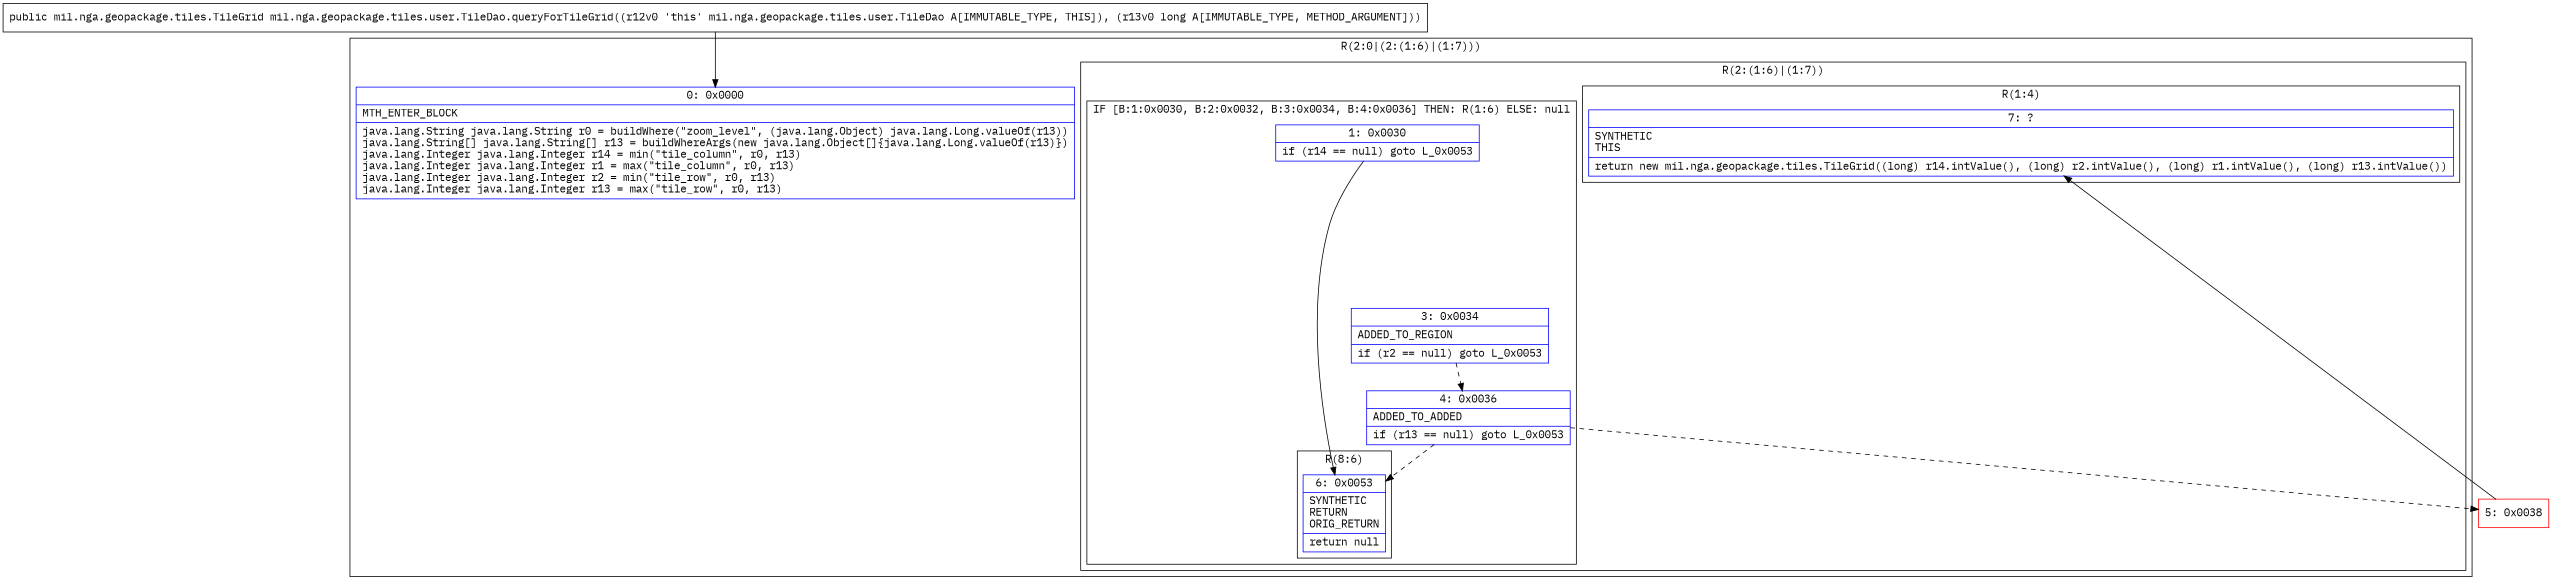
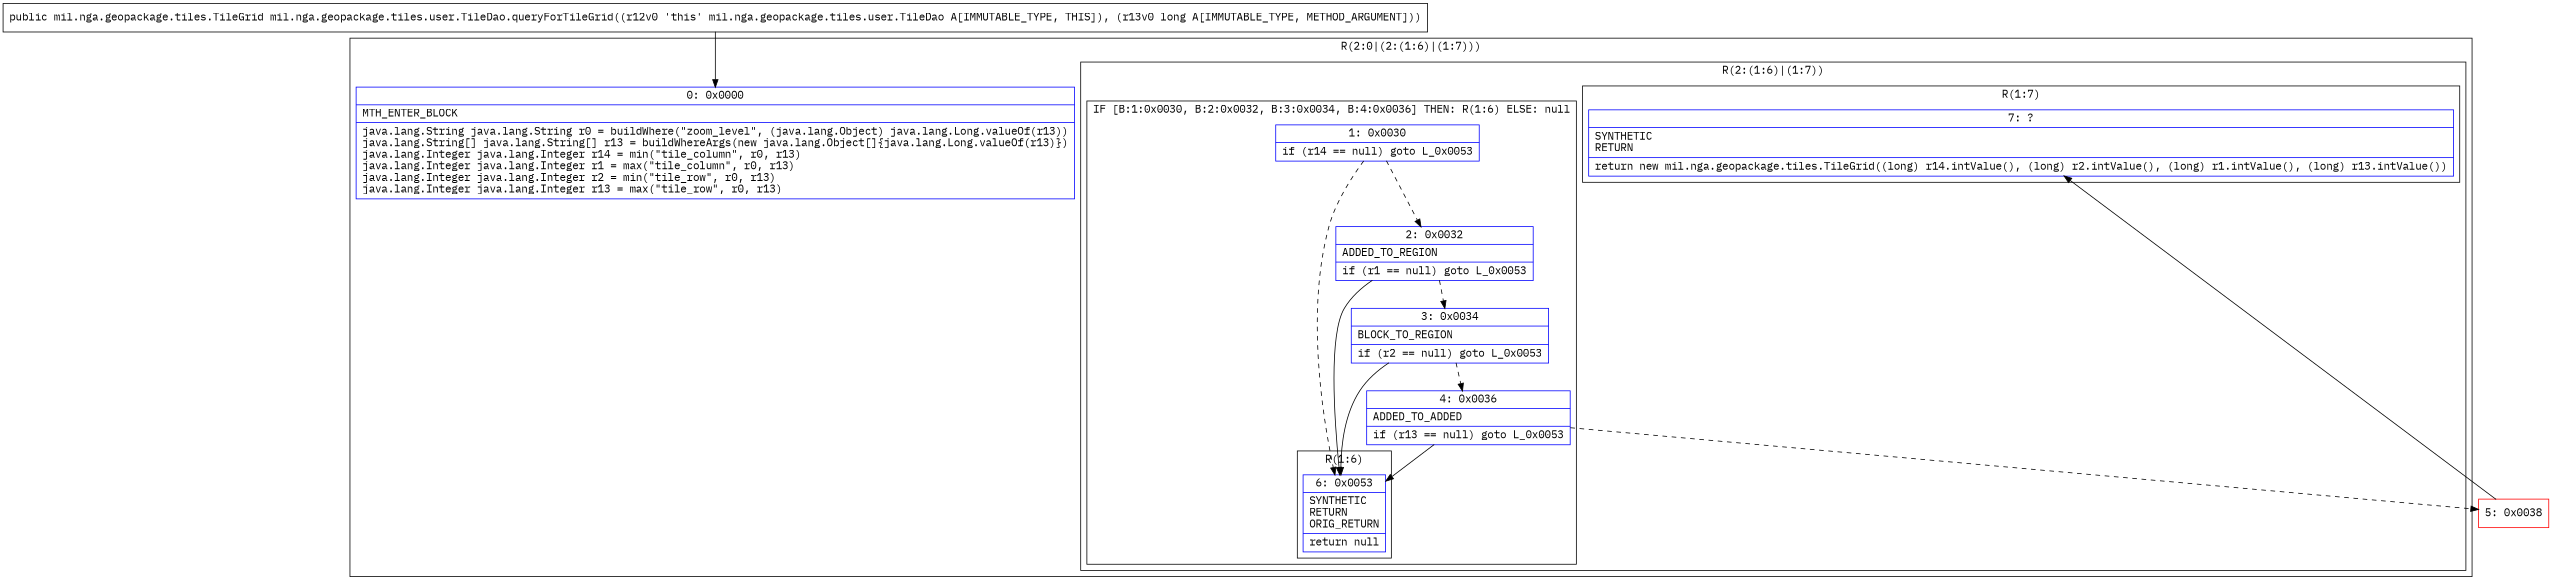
(2021, 95) -> (2021, 95)
(1608, 148) -> (1614, 148)
none -> (1435, 254)
(1318, 310) -> (1318, 310)
(1405, 335) -> (1405, 335)
none -> (1351, 408)
(1344, 460) -> (1344, 460)
(1413, 460) -> (1413, 460)
